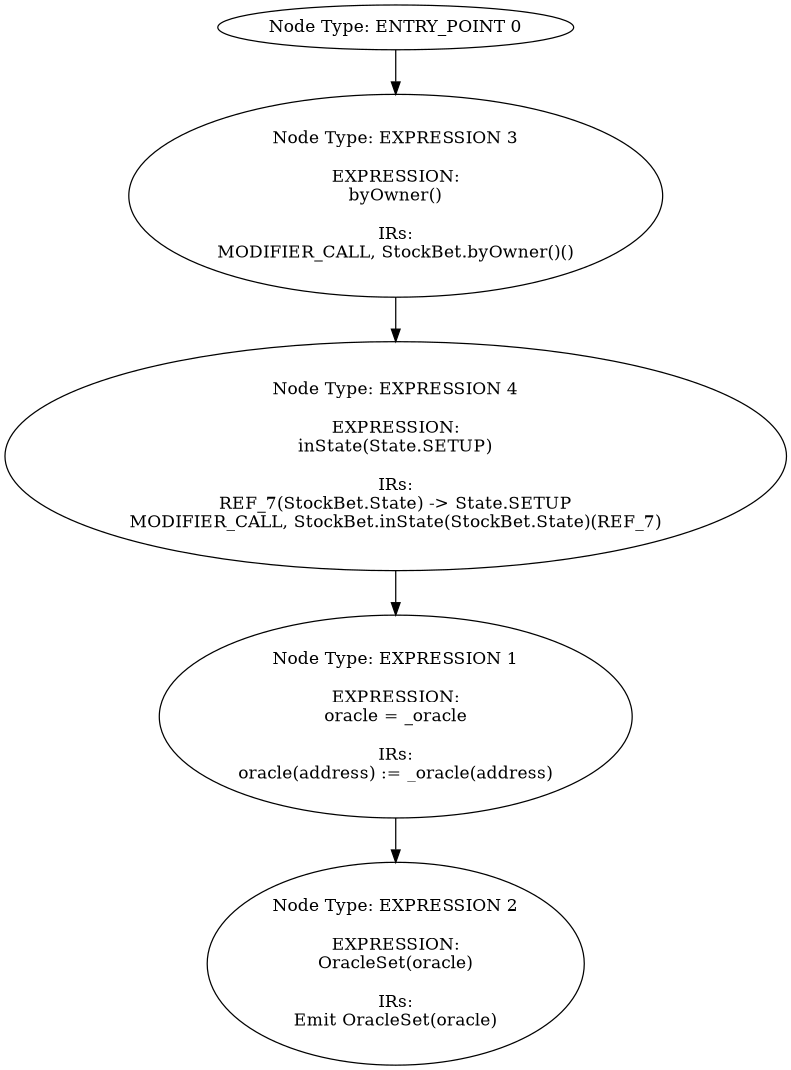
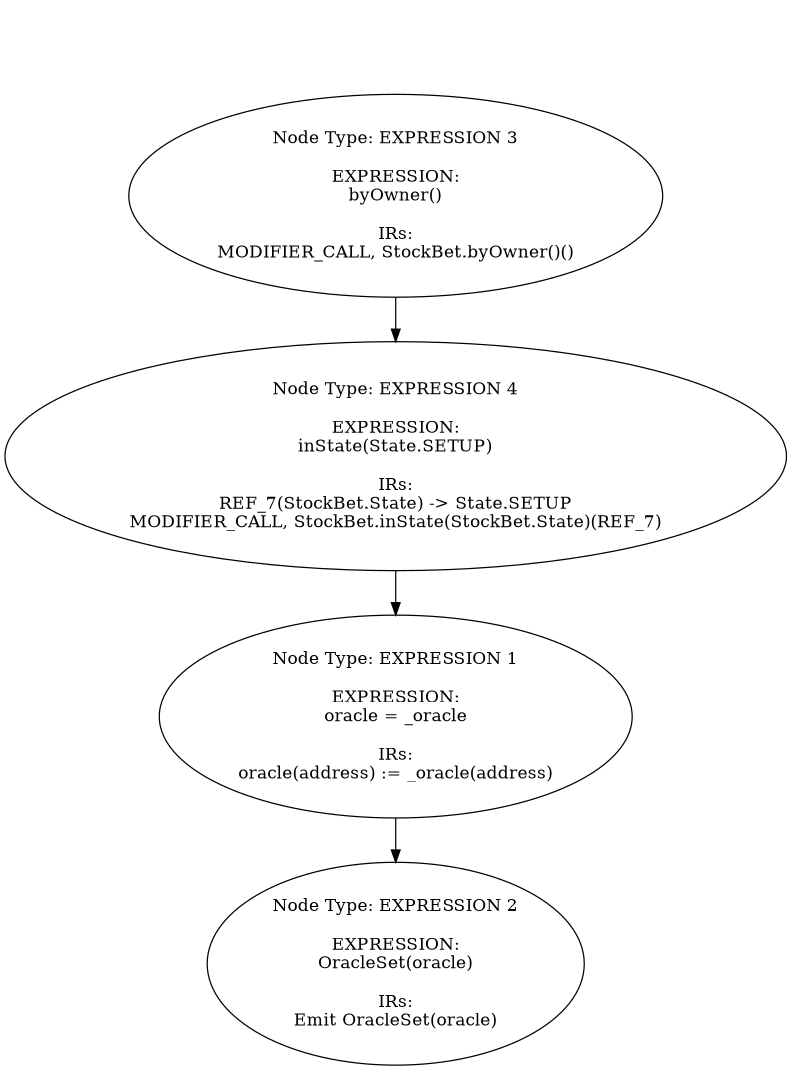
(396, 27) -> none
